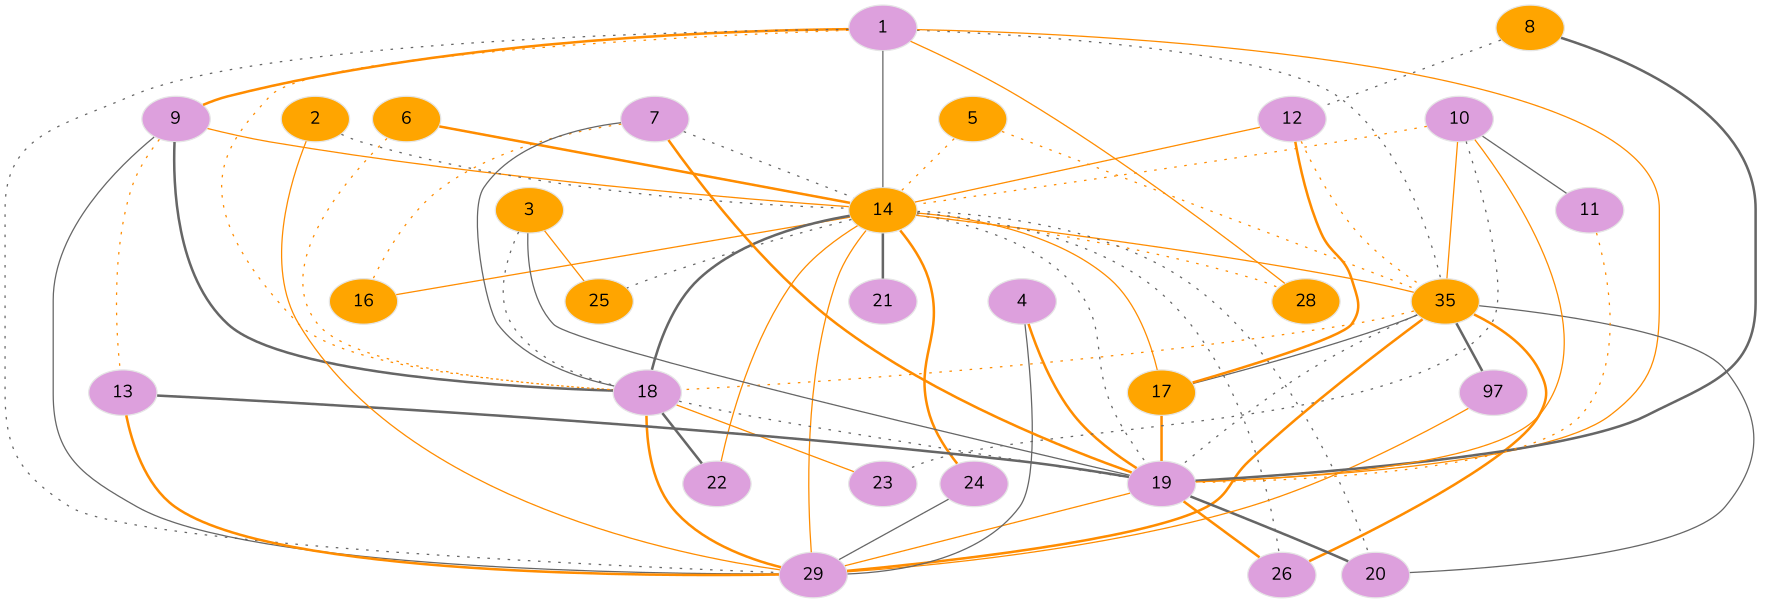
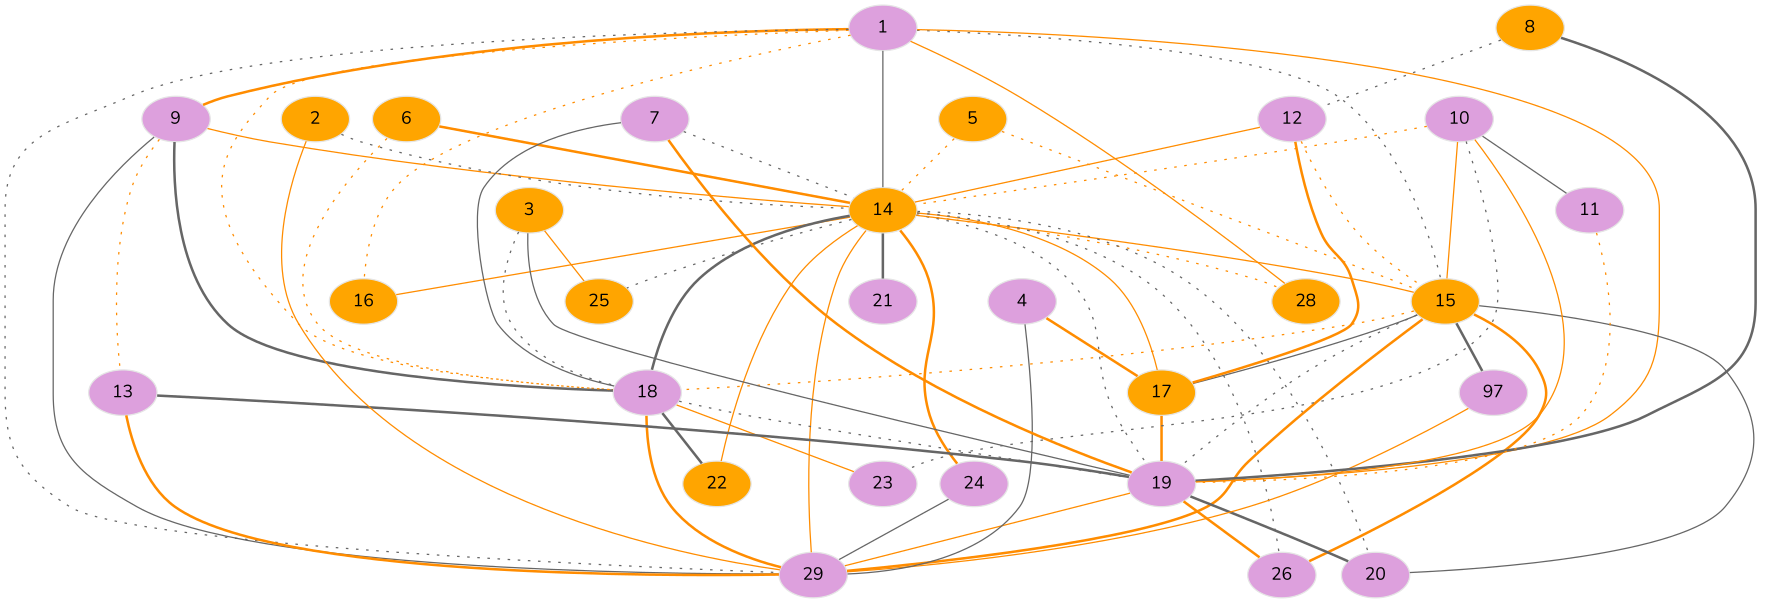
(488, 161) -> (568, 105)
(1445, 301) -> (1445, 301)
(1068, 407) -> (1090, 346)
(717, 484) -> (717, 484)
